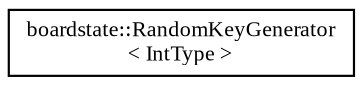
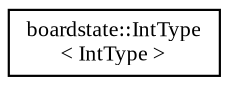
(181, 43) -> (114, 43)
